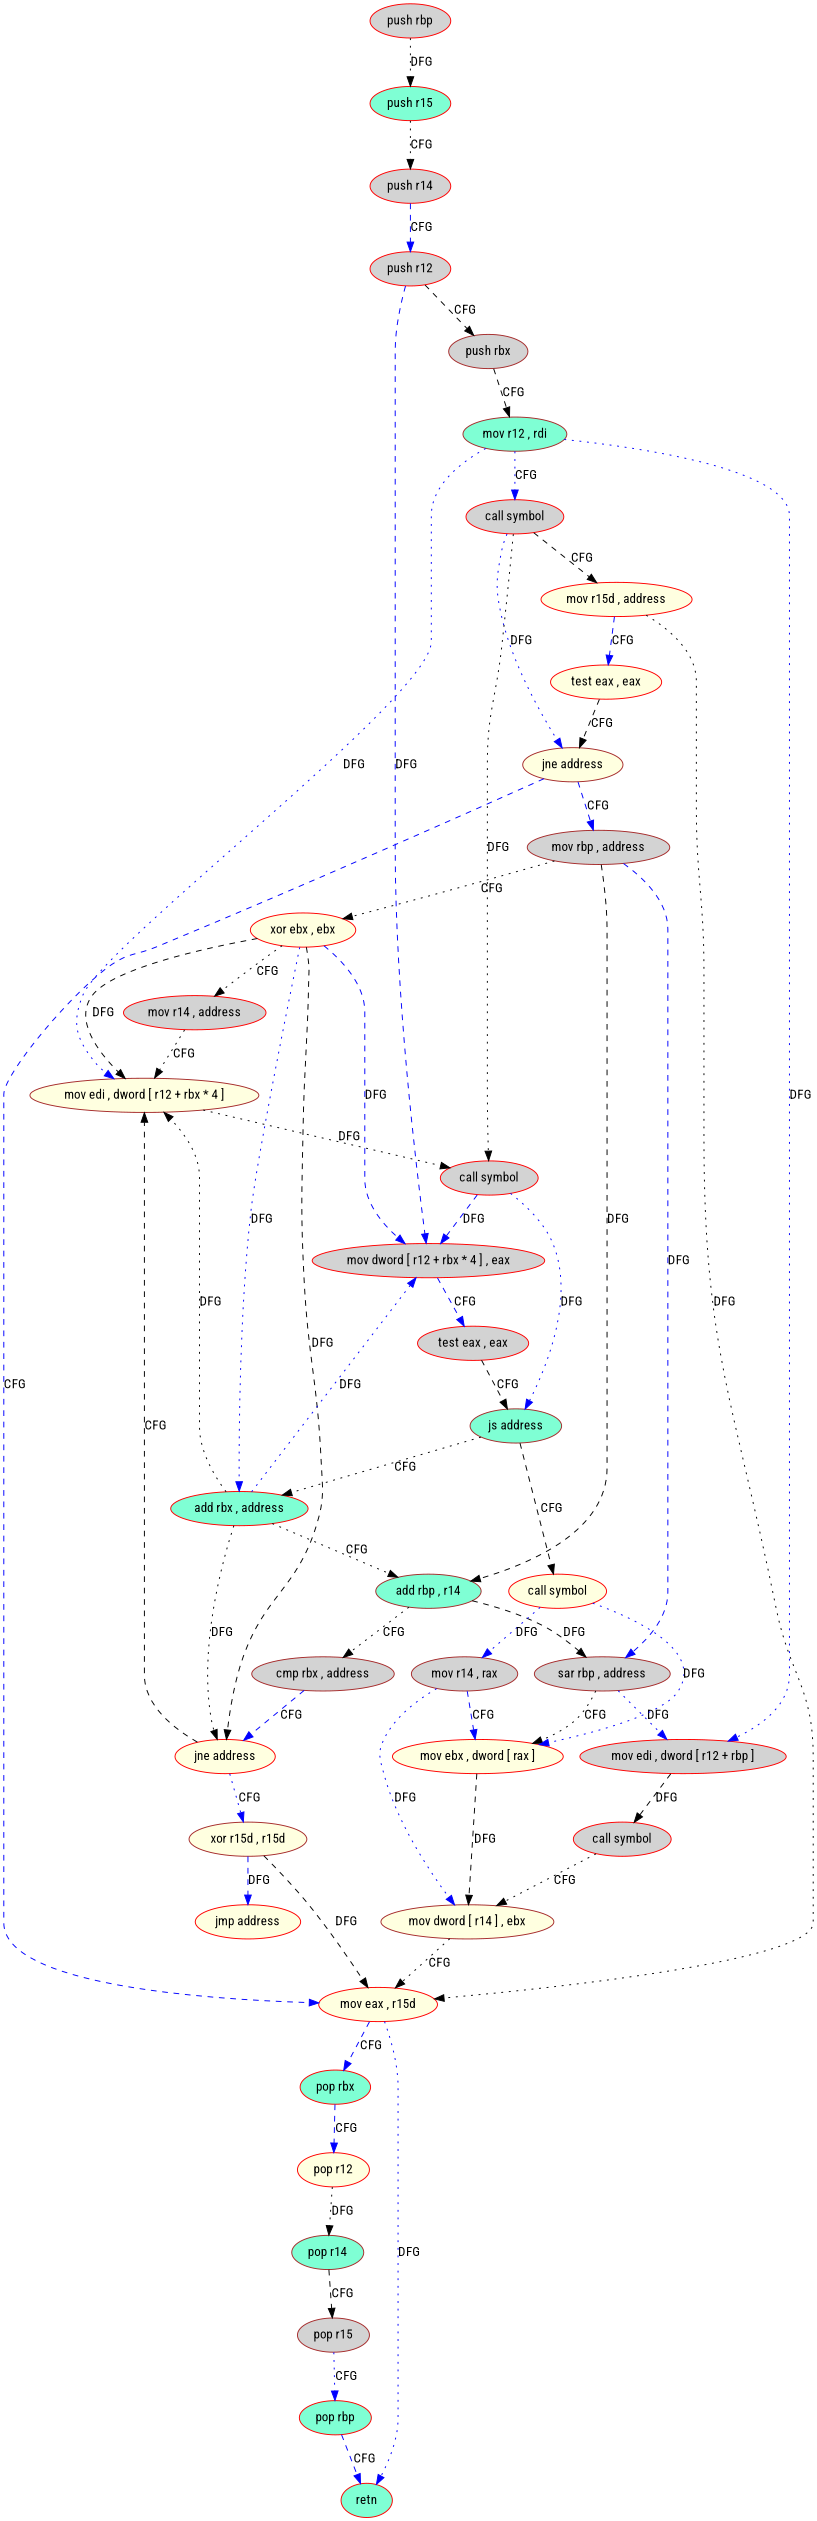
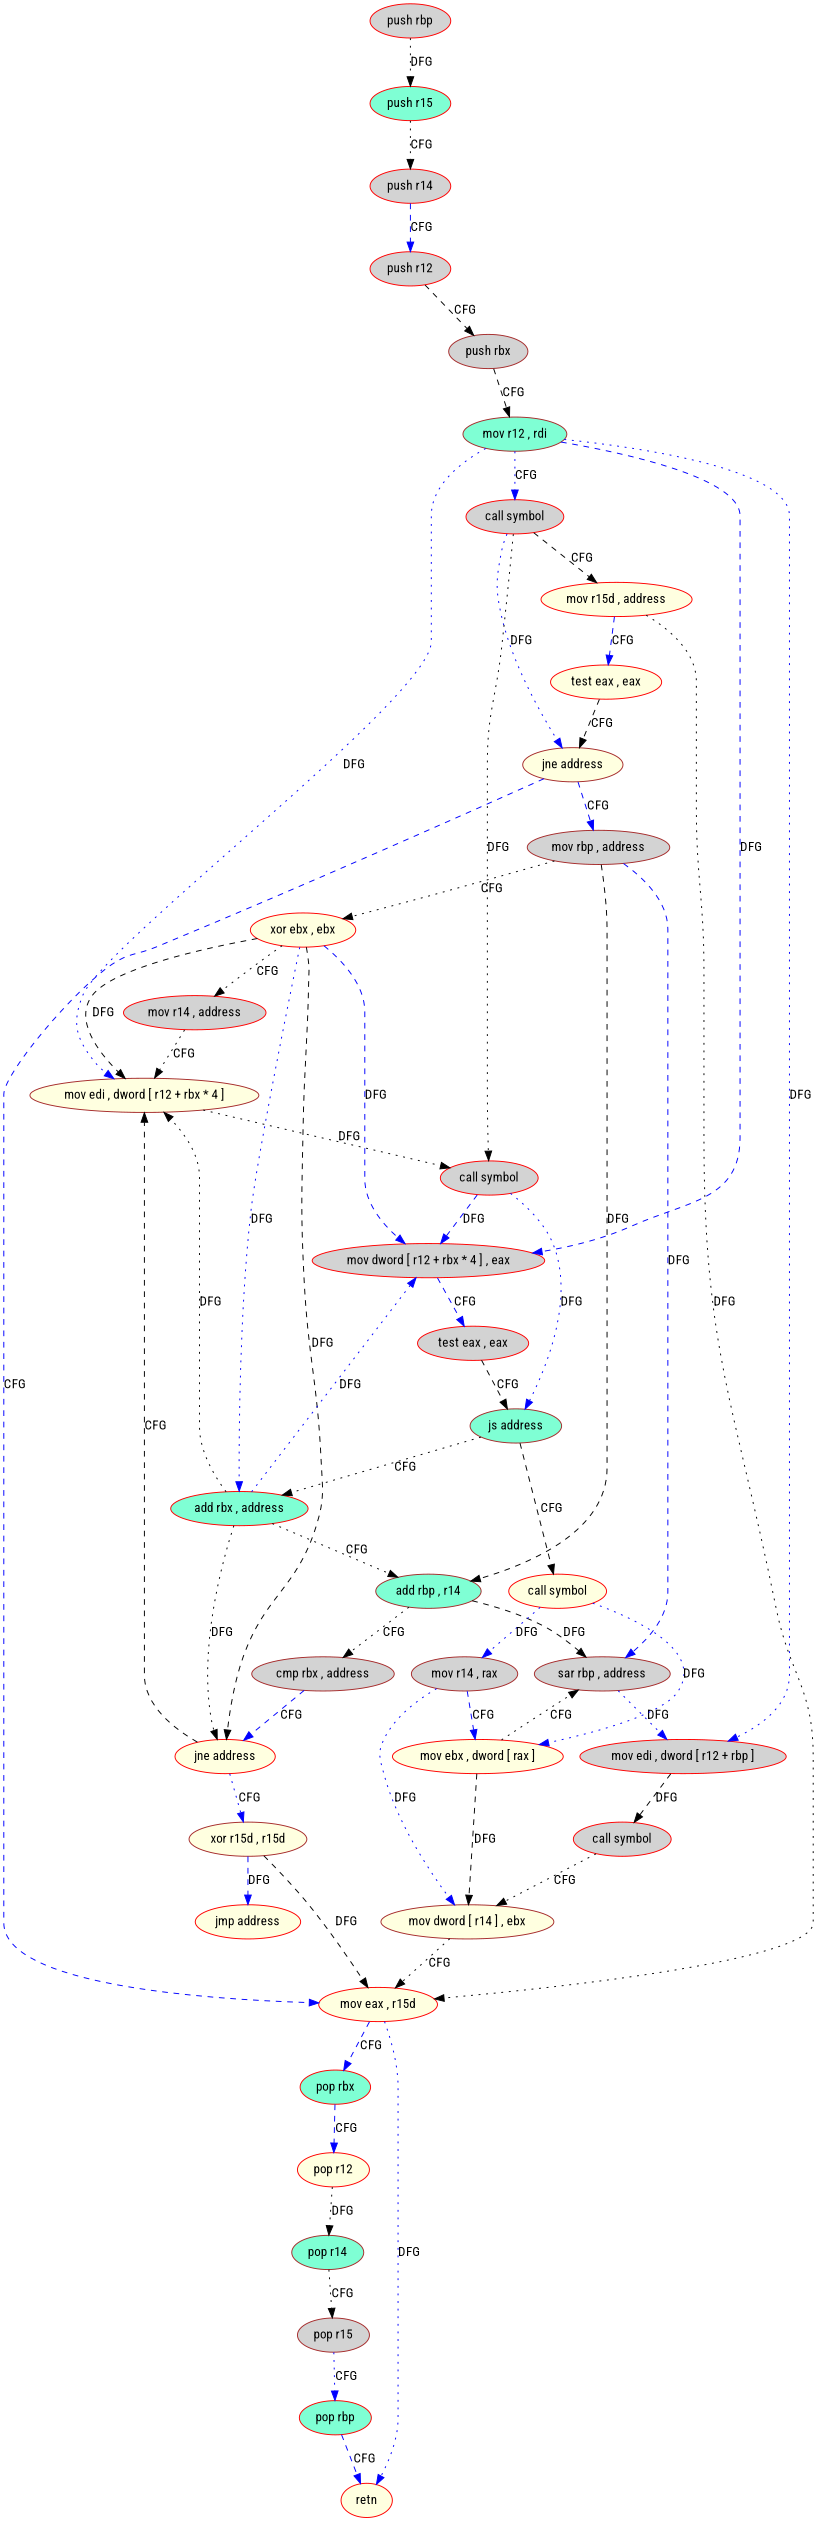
(395, 760) -> (740, 849)
(574, 1721) -> (536, 1717)
(330, 2289) -> (330, 2289)
(367, 2500) -> (367, 2500)
